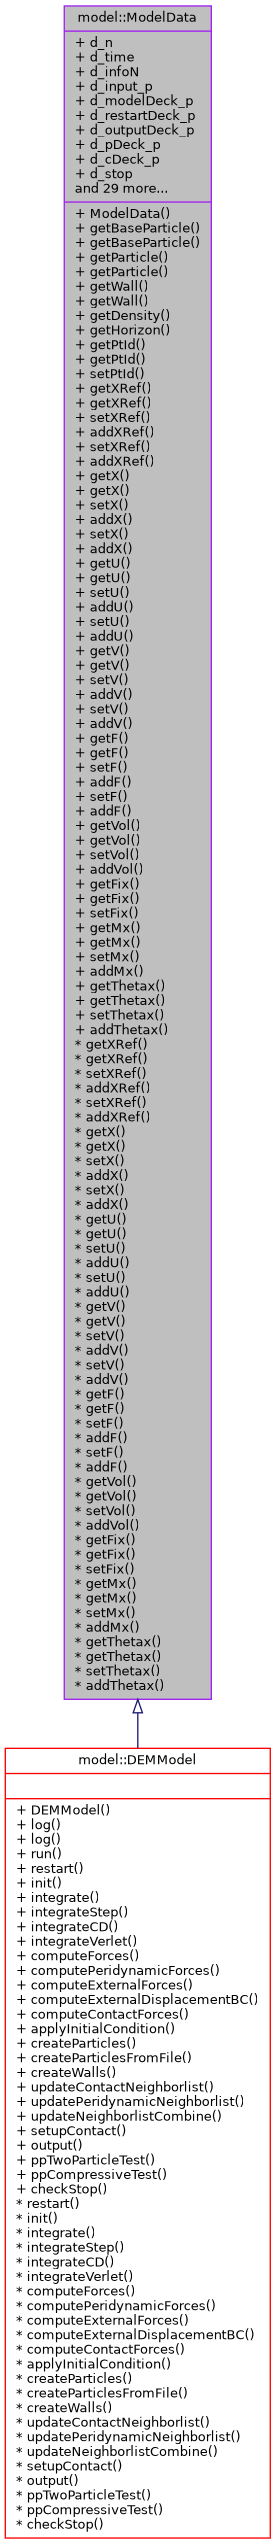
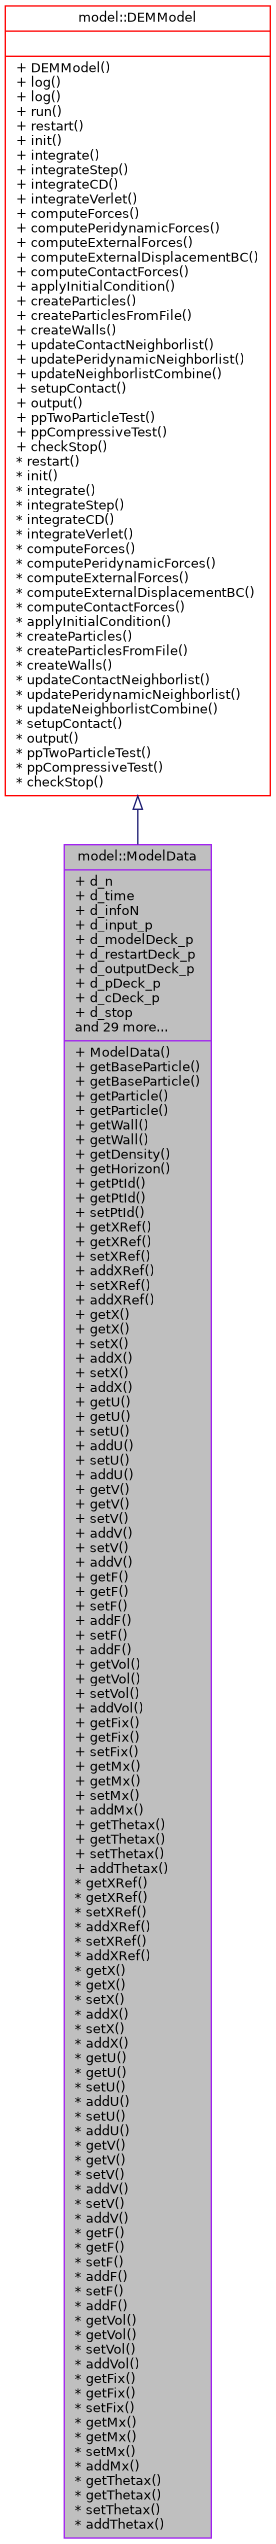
(138, 1731) -> (138, 827)
